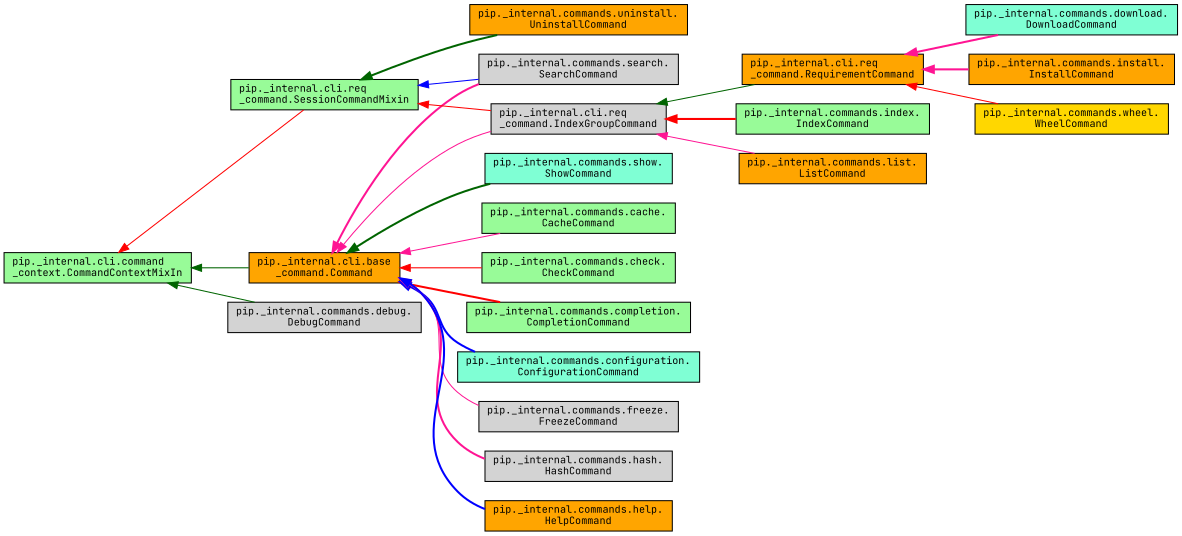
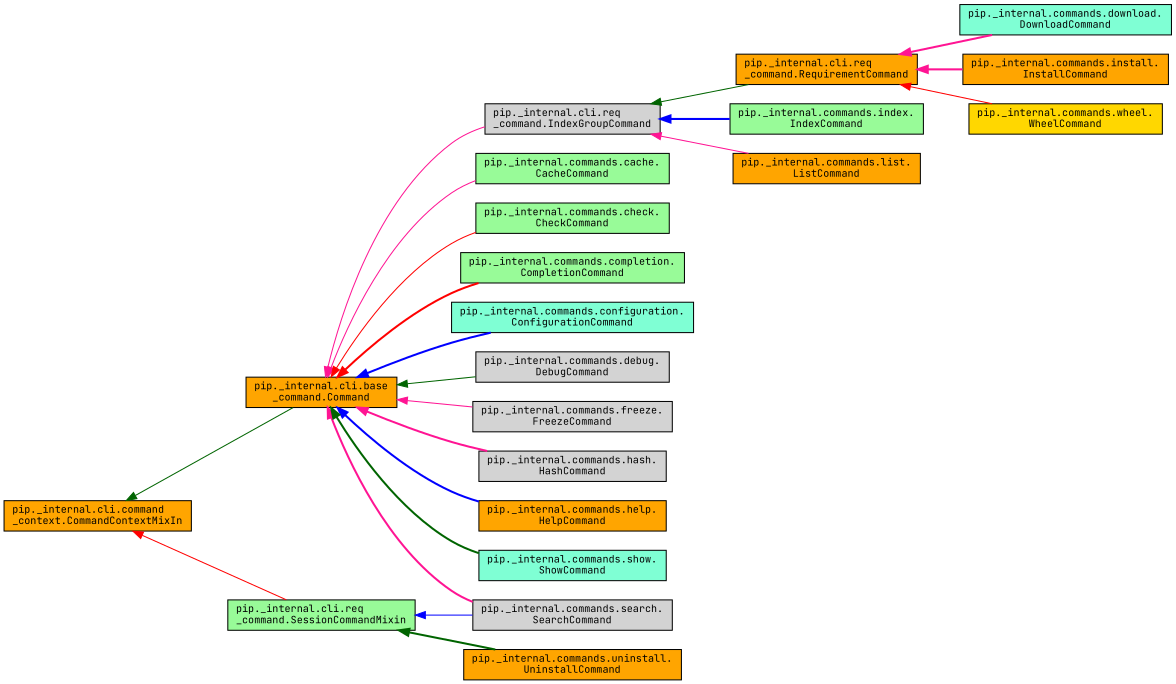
(460, 108) -> none
(706, 119) -> (700, 119)
(98, 268) -> (98, 516)
(216, 294) -> (442, 380)
